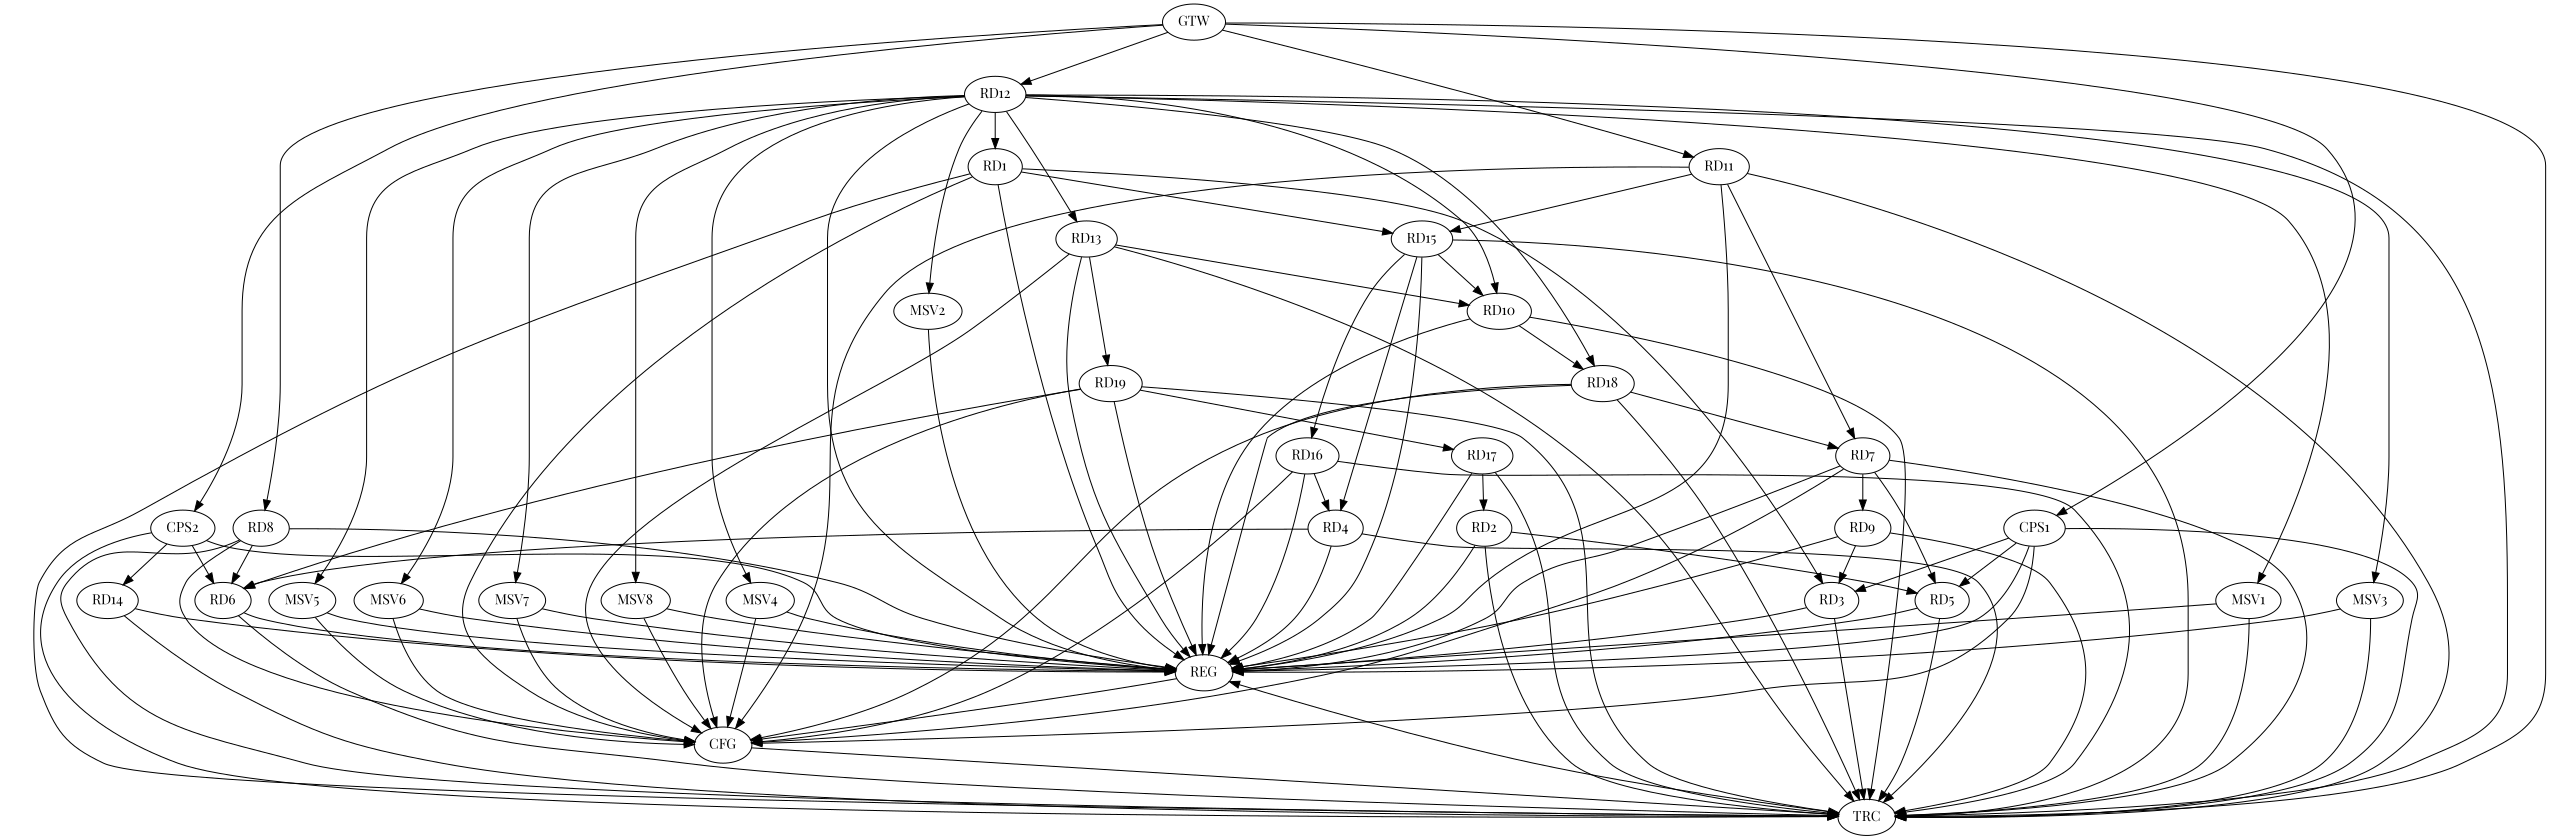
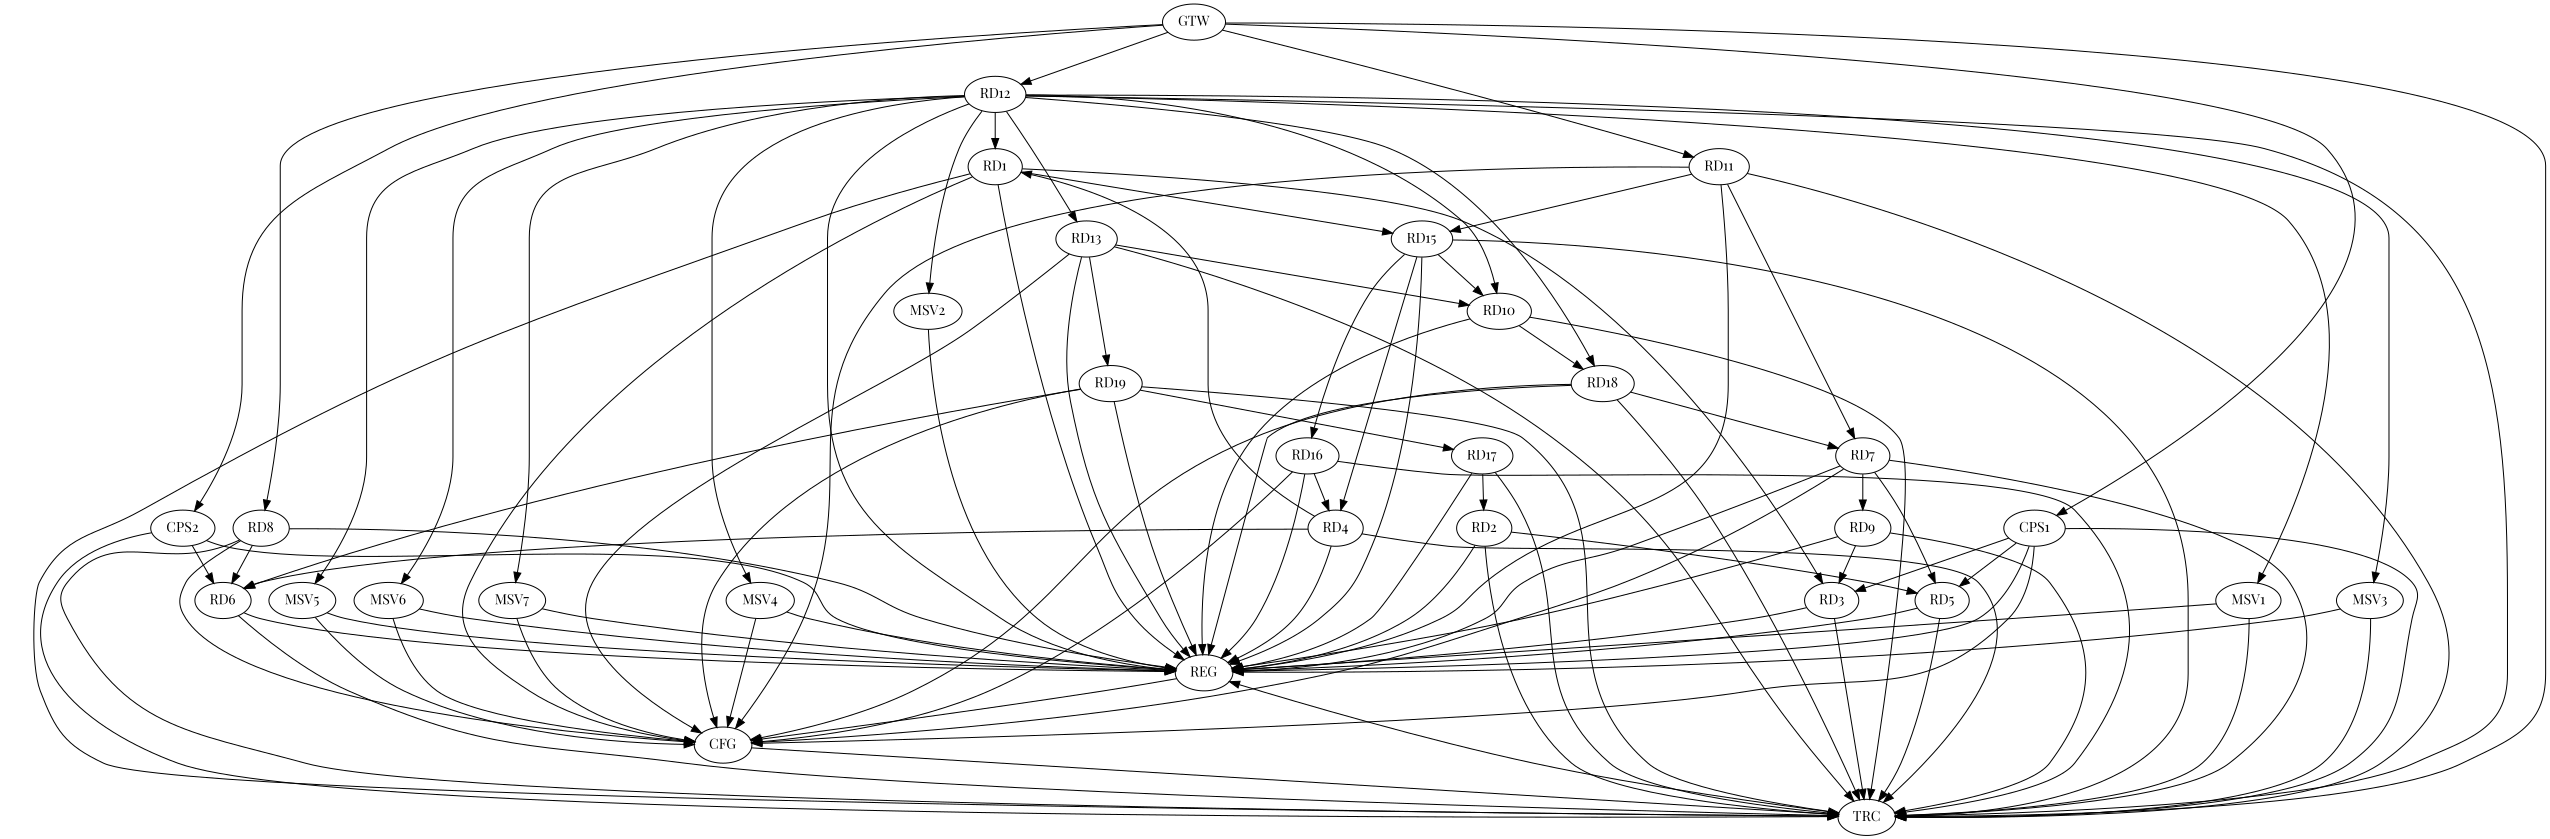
none -> (1208, 316)
(108, 600) -> none
(636, 600) -> none
